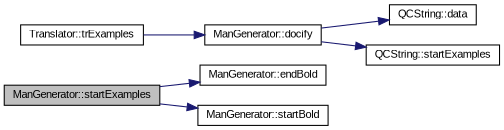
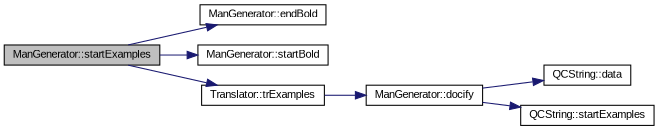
none -> (167, 74)
